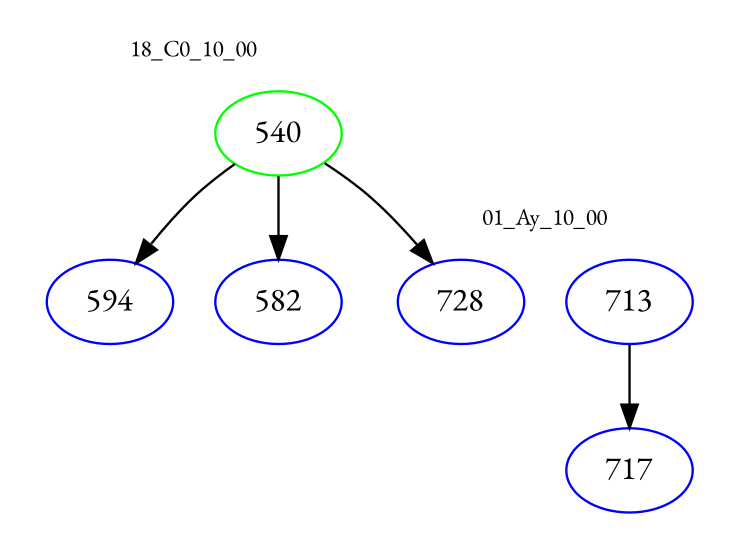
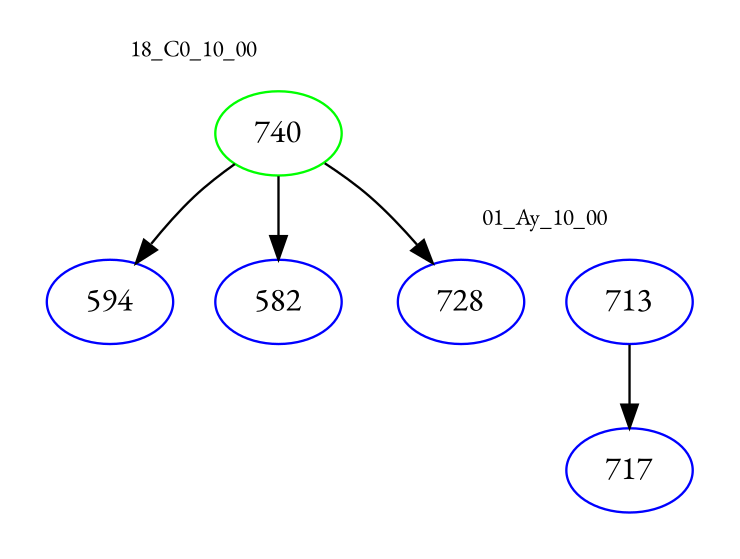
(278, 133) -> (278, 133)
